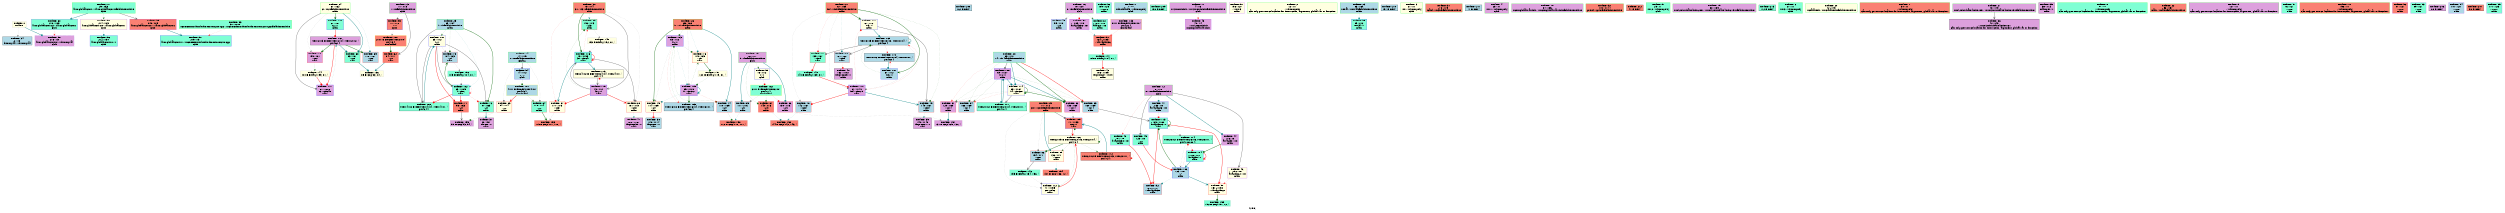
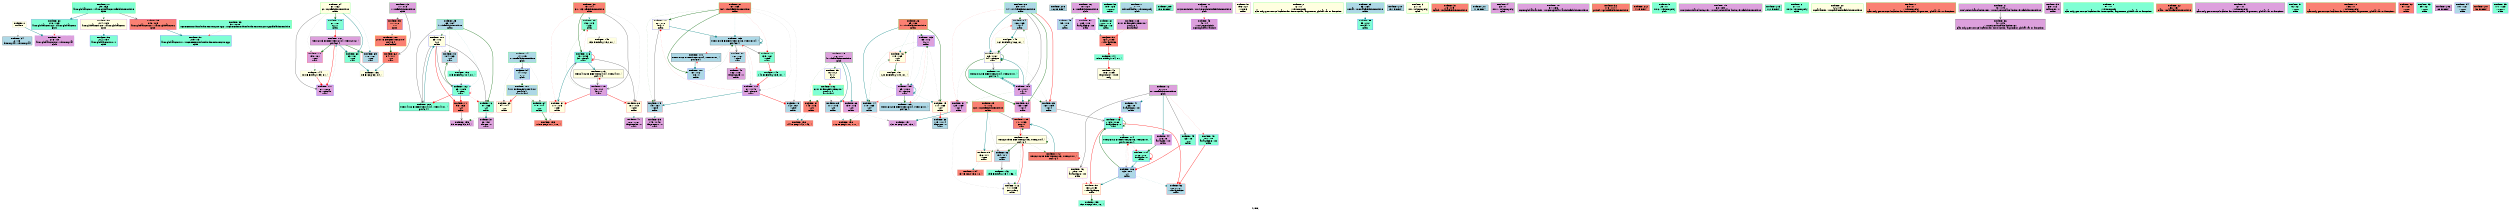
(842, 32) -> (735, 24)
none -> (1010, 41)
(522, 61) -> (522, 61)
(1103, 77) -> (1109, 77)
